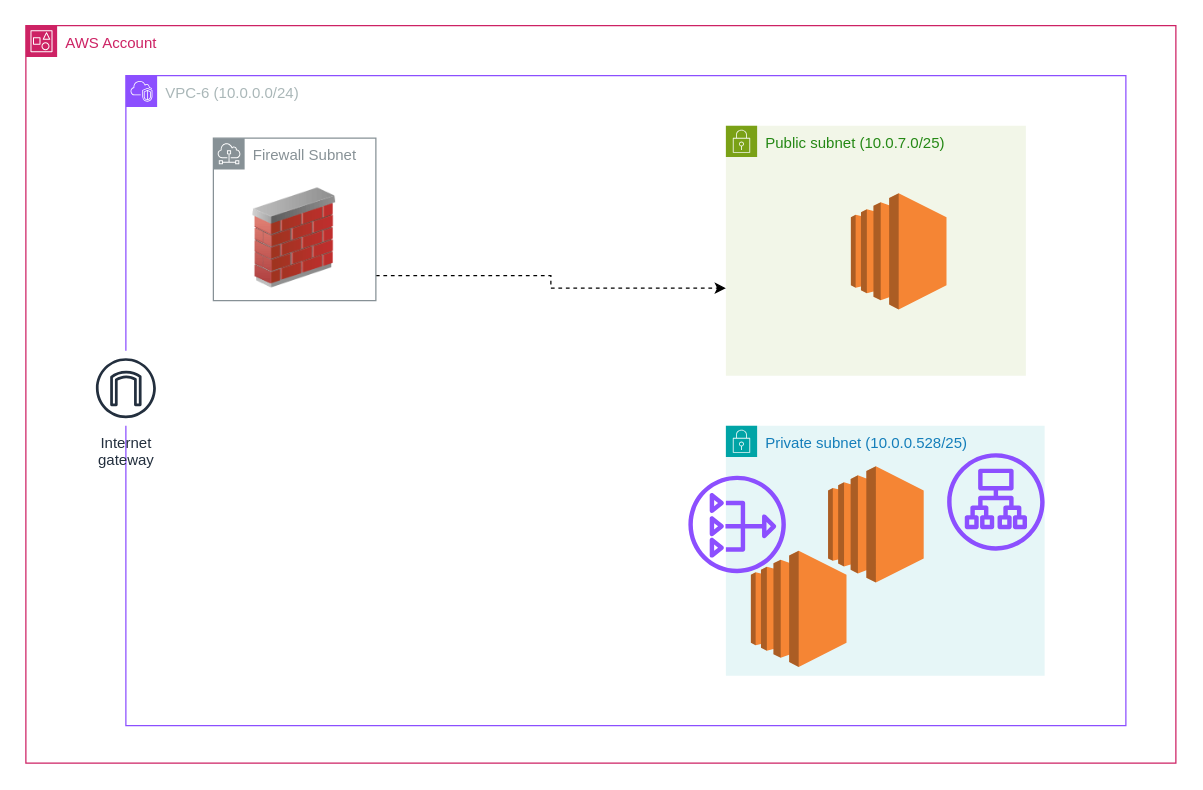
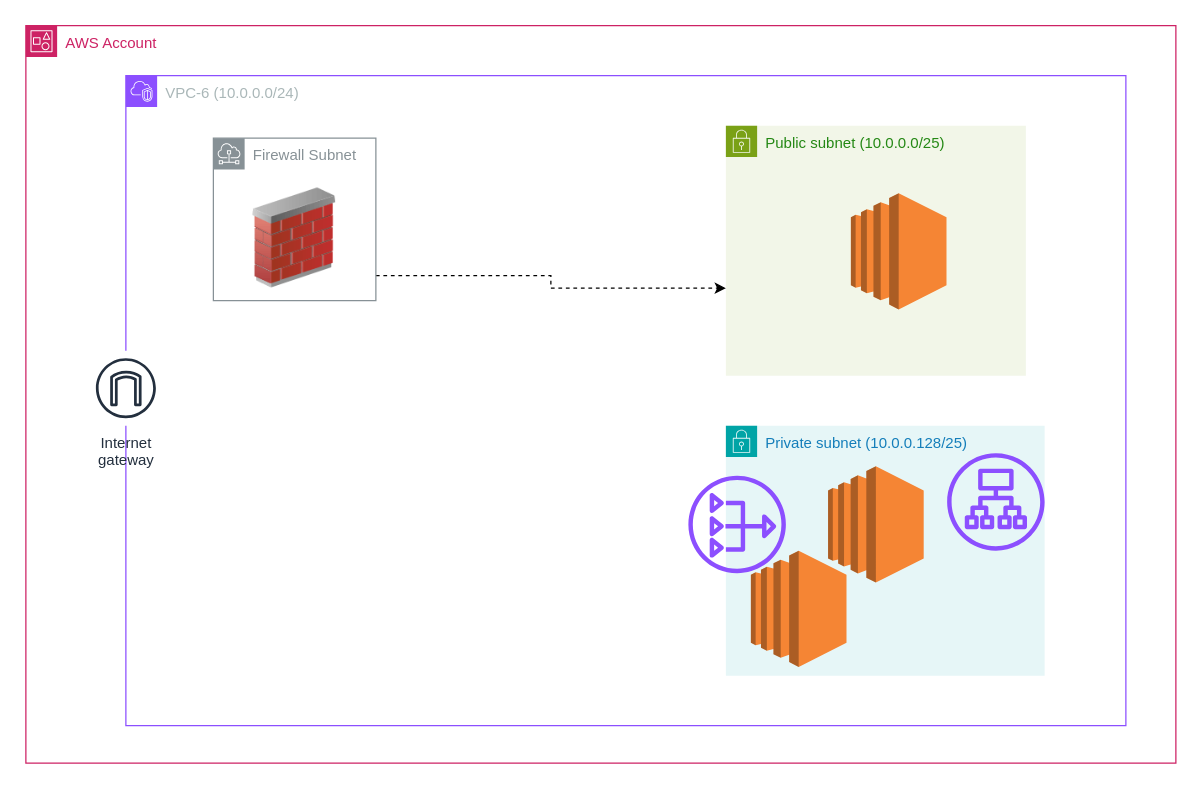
(865, 143) -> (865, 143)
(880, 443) -> (880, 443)
